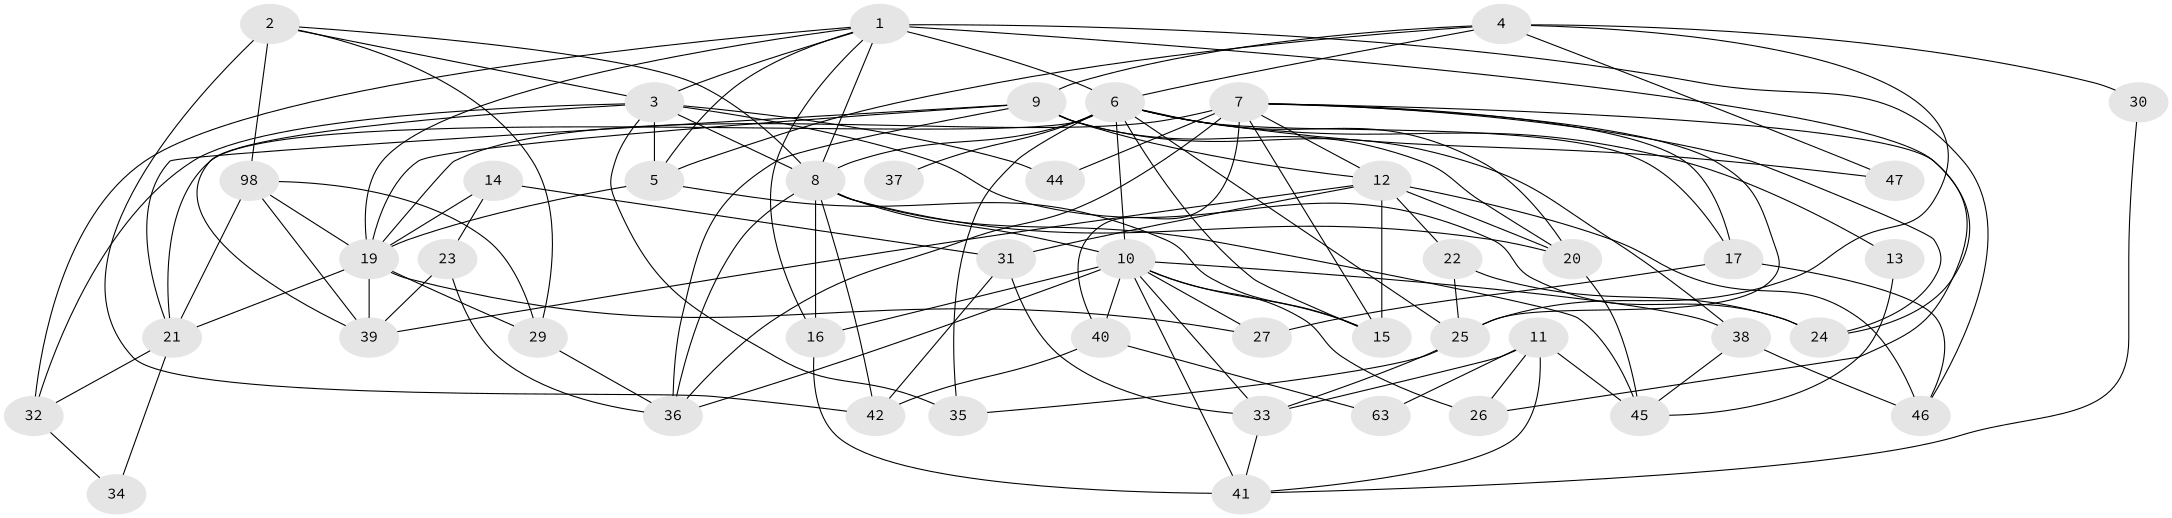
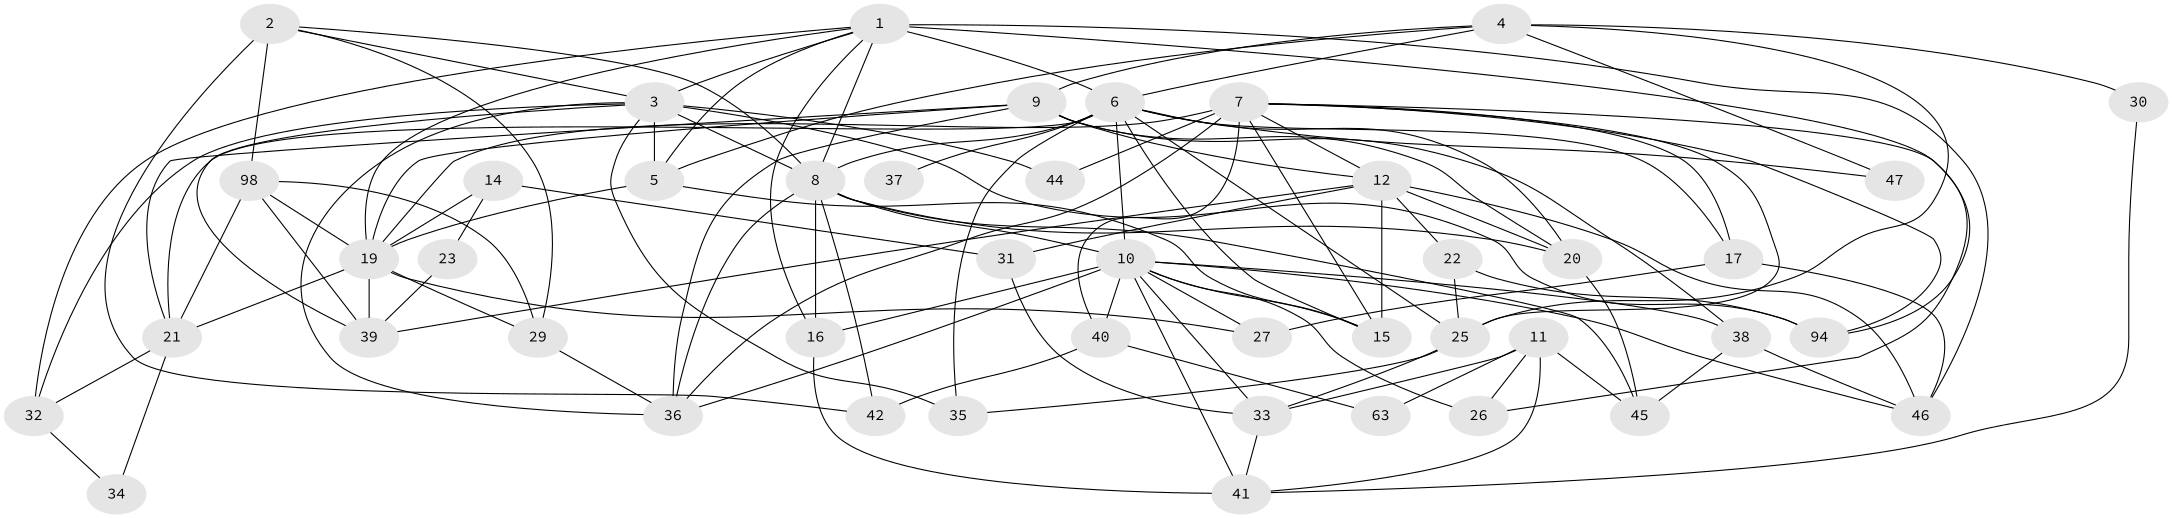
(1895, 259) -> none
none -> (1604, 324)
(941, 337) -> none
(1820, 338) -> (1820, 338)
(526, 375) -> (310, 244)
